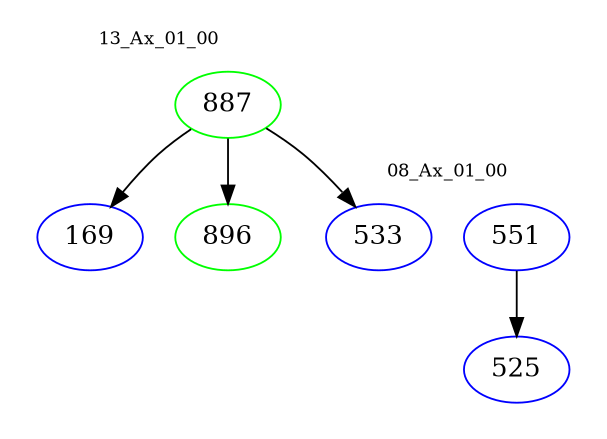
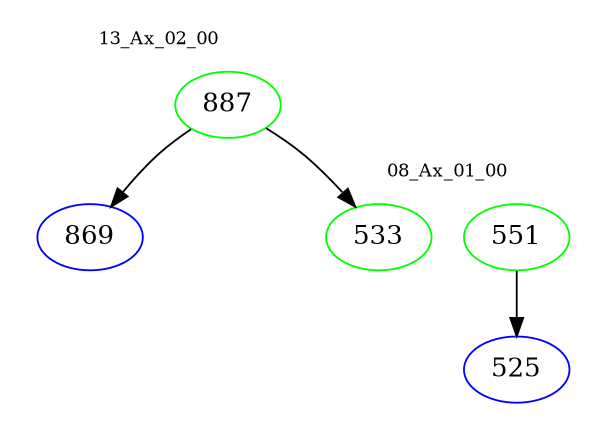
(159, 40) -> (159, 40)
(90, 237) -> (90, 237)
(228, 237) -> none
(379, 237) -> (379, 237)
(517, 237) -> (517, 237)
